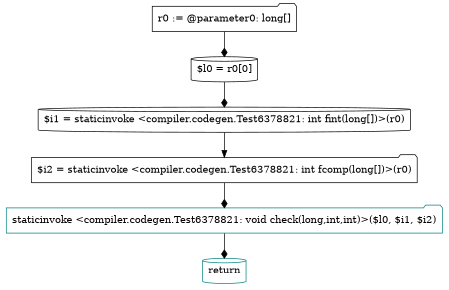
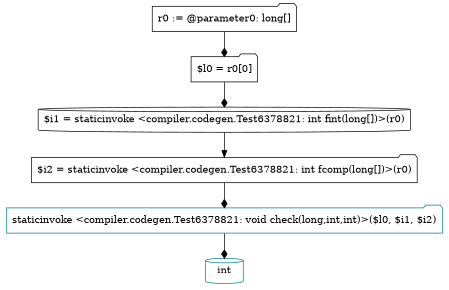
(224, 69) -> (224, 69)
(224, 271) -> (224, 271)
